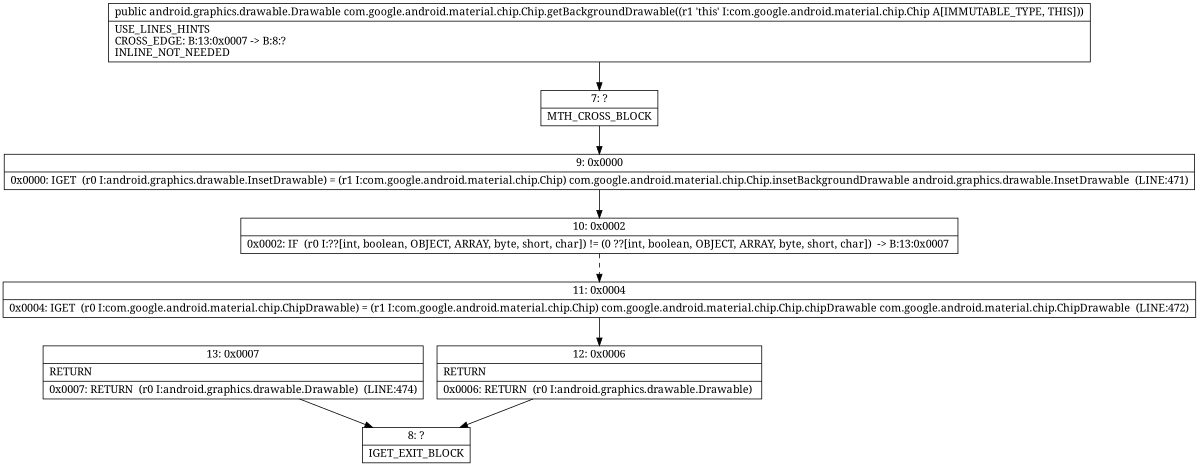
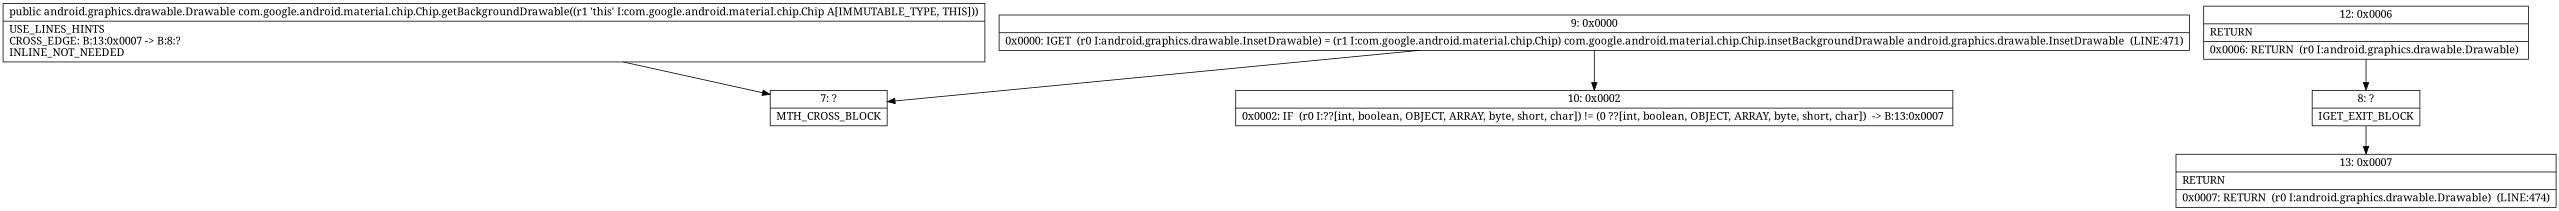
(599, 136) -> (1157, 76)
(599, 300) -> none
(332, 412) -> (2366, 136)
